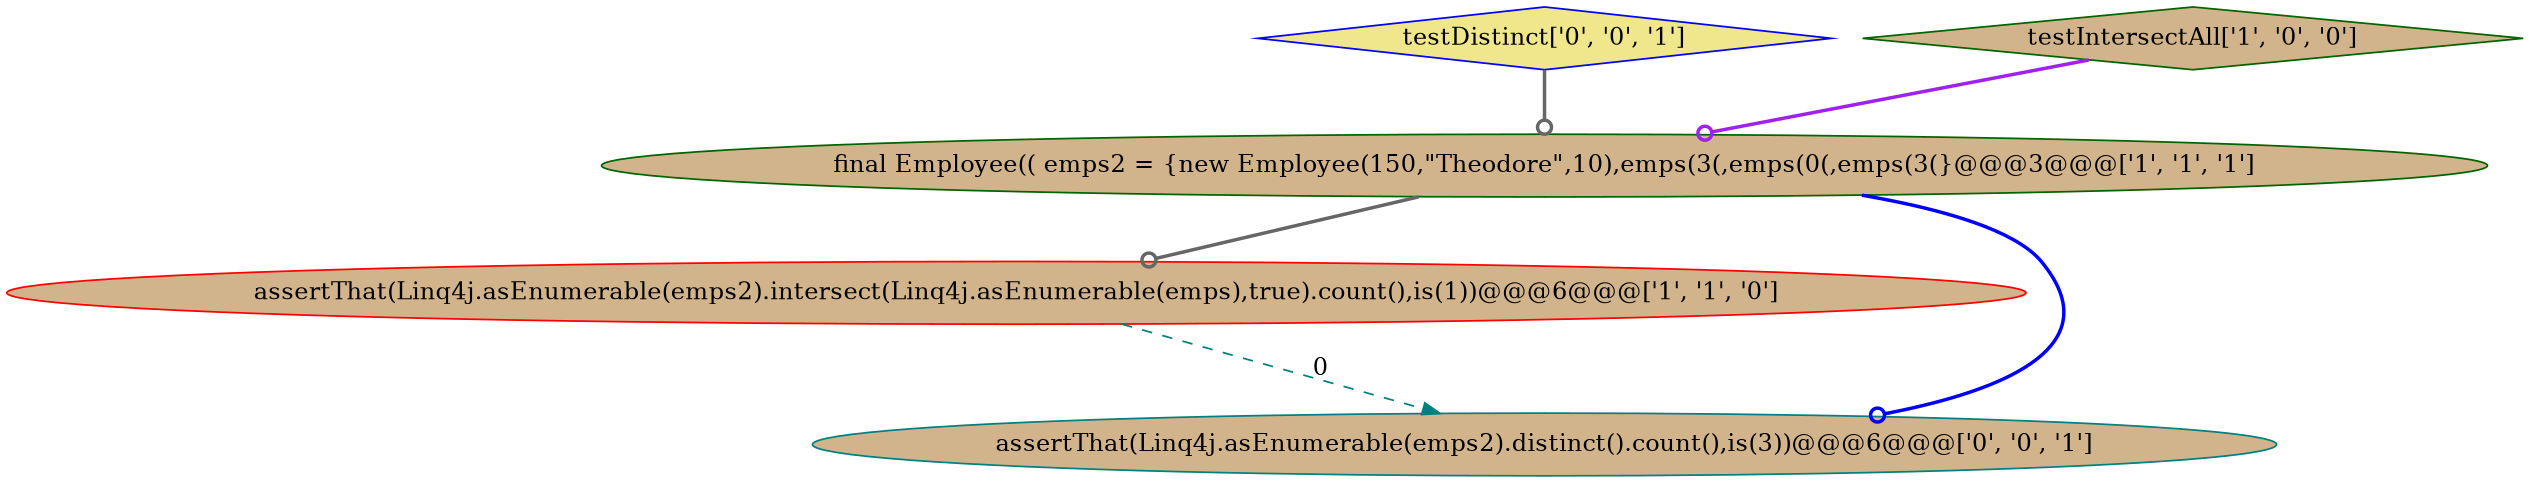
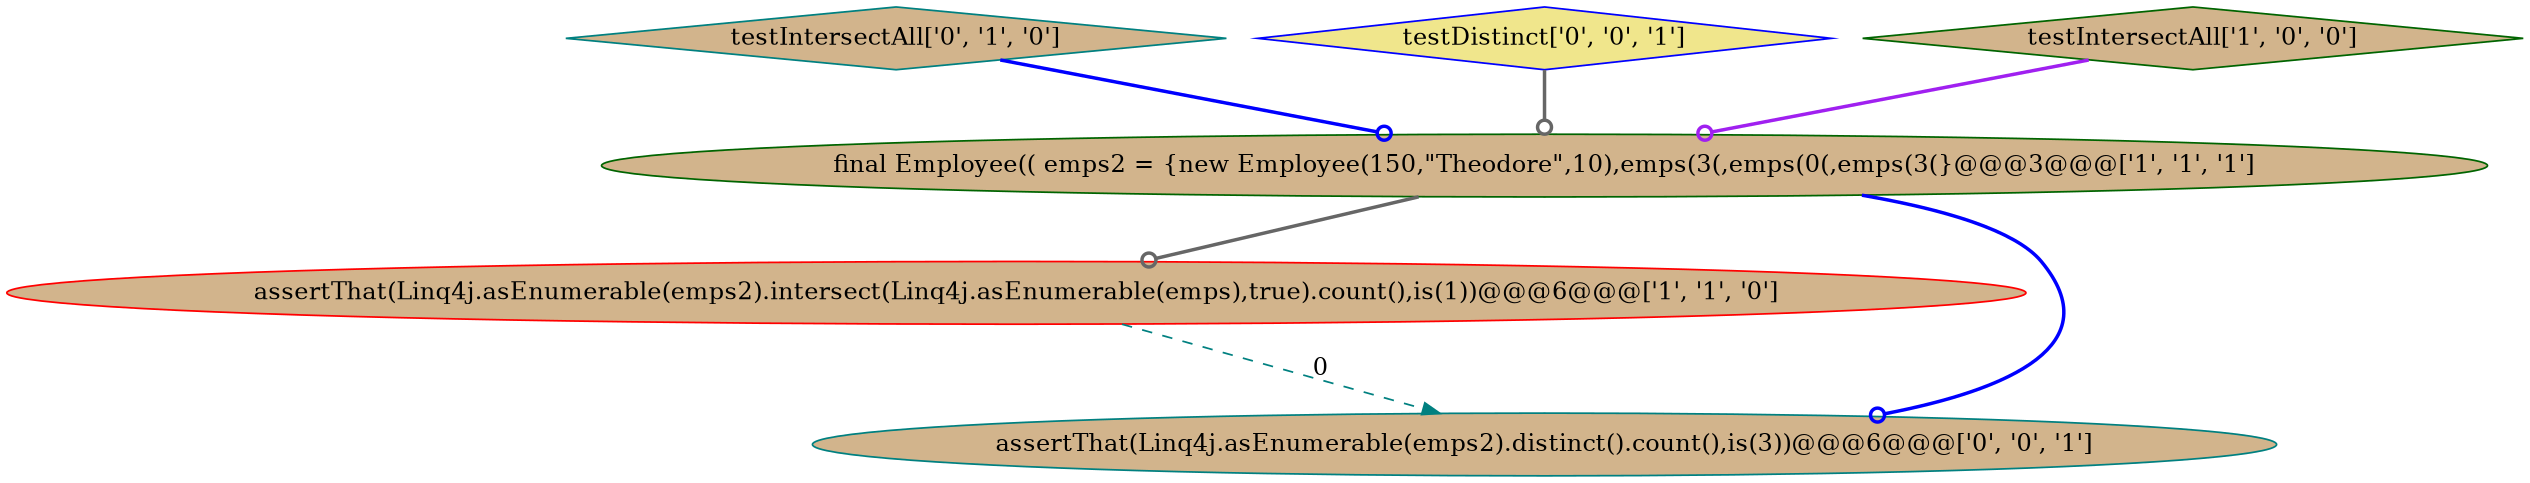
none -> (896, 38)
